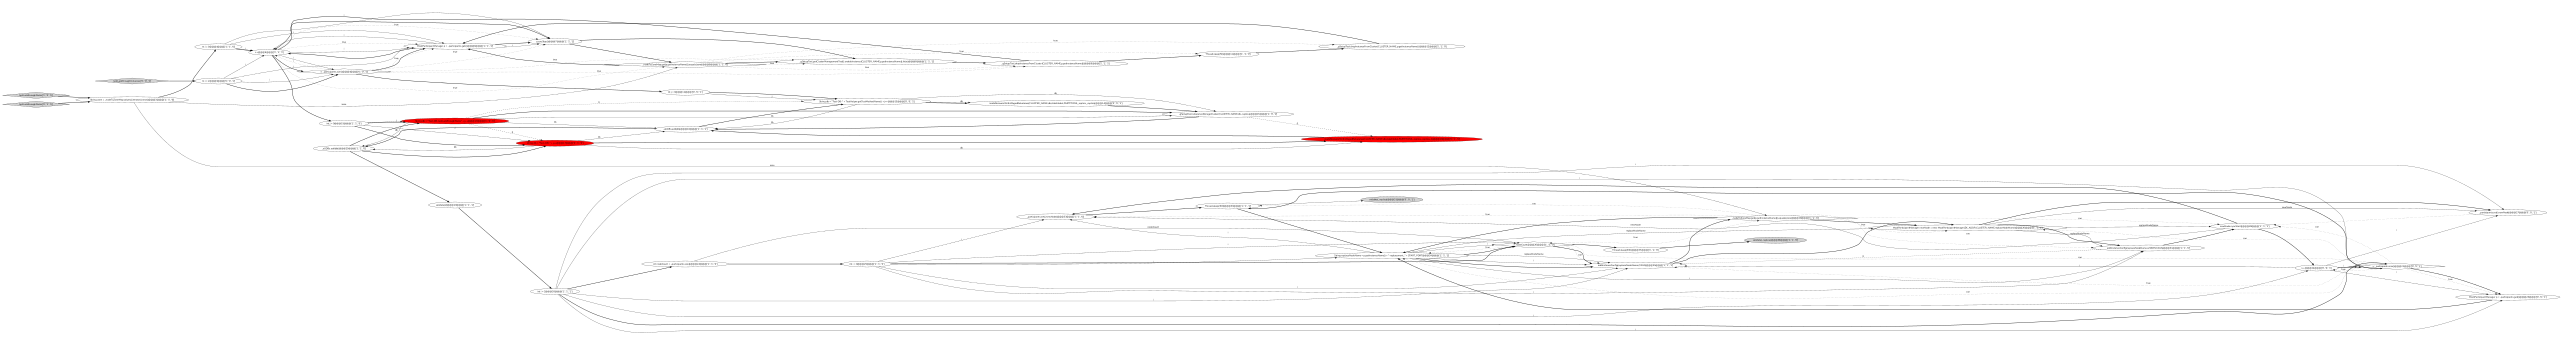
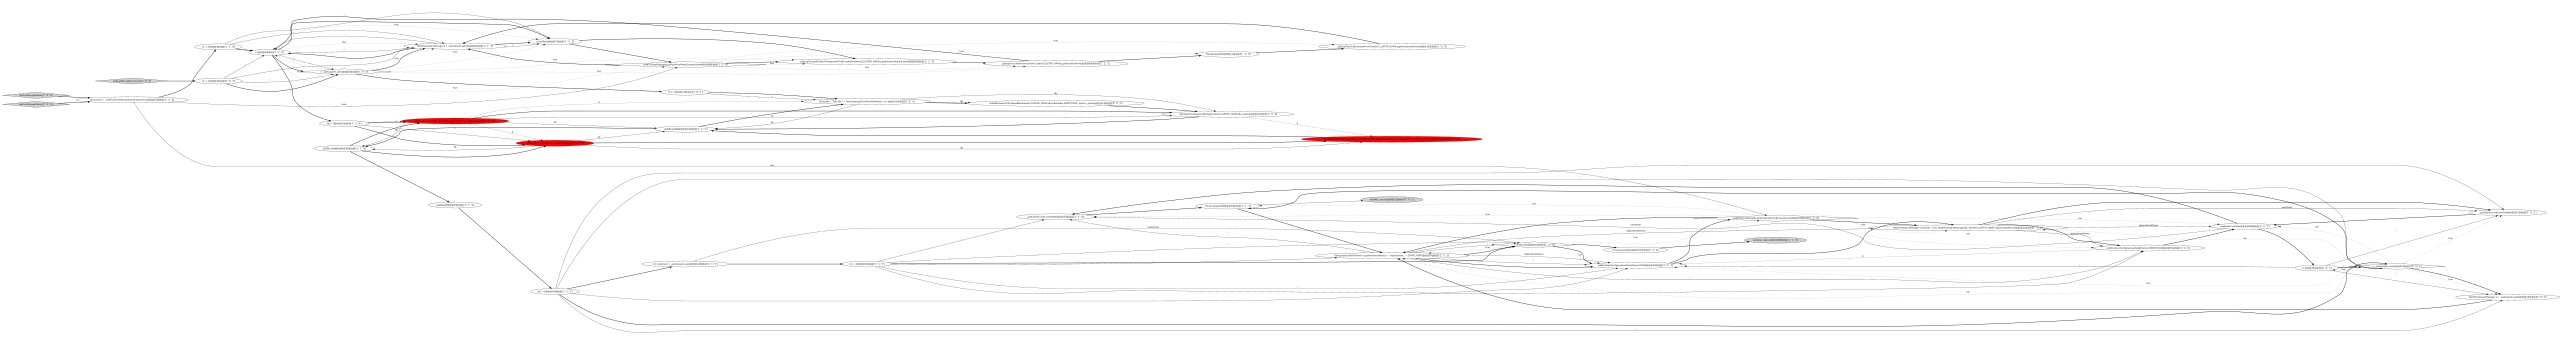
(2376, 220) -> (2376, 220)
(1965, 259) -> (2451, 240)
(1436, 317) -> none
